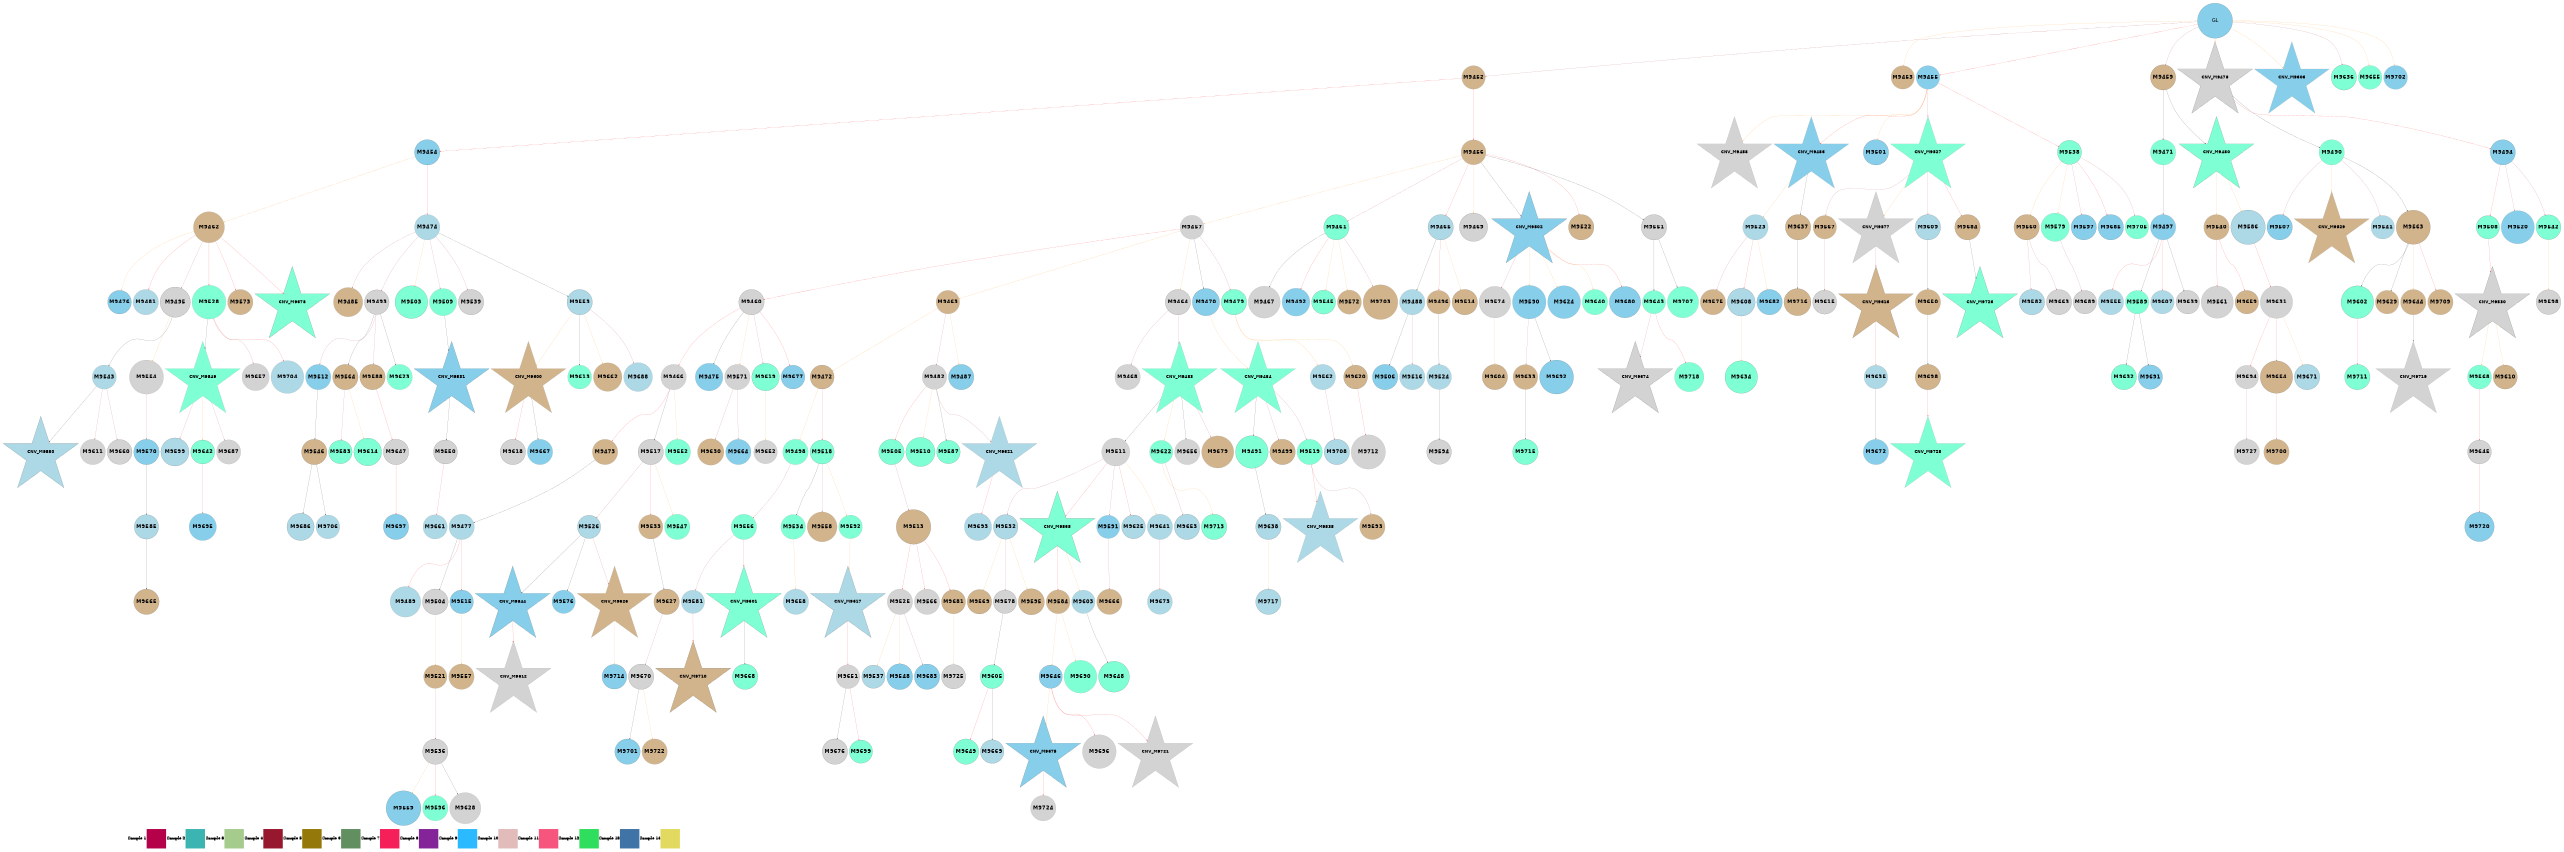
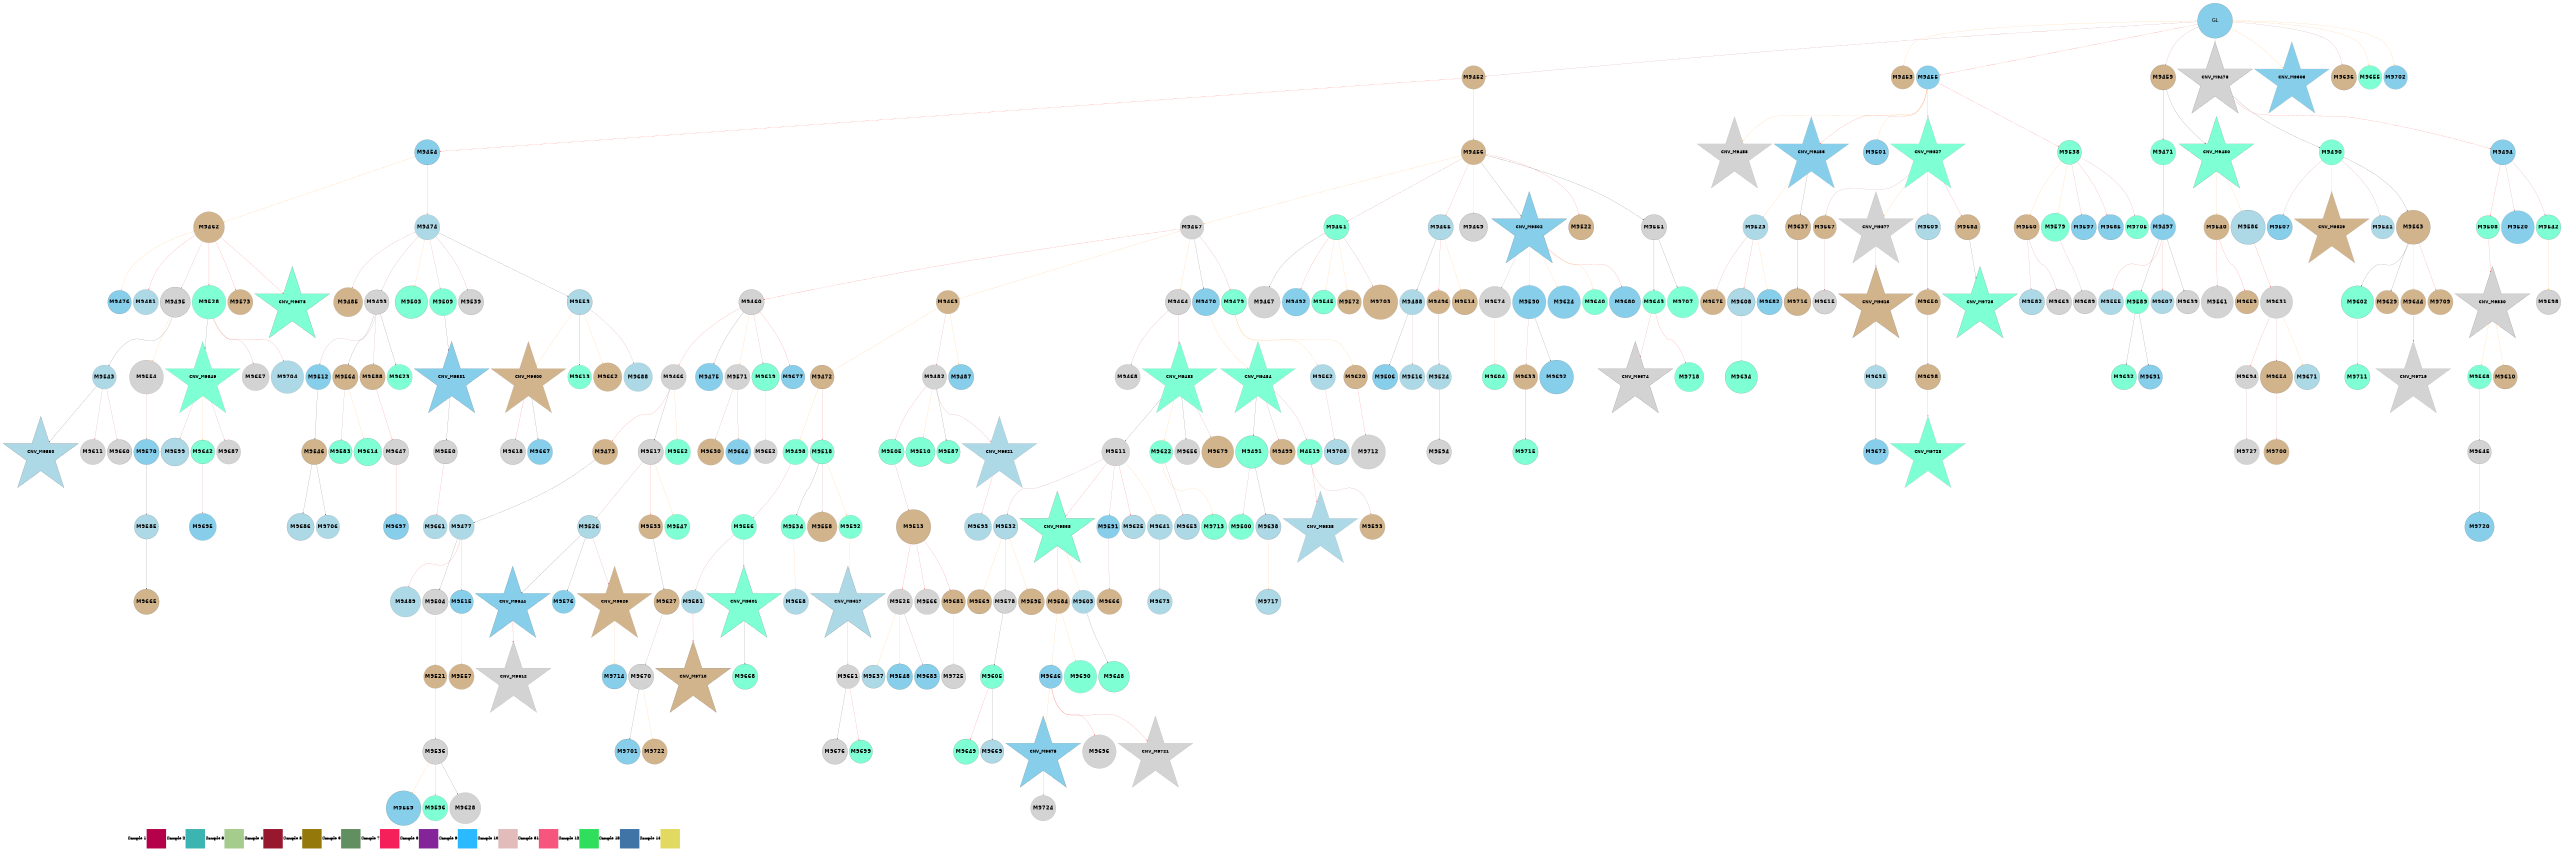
(2344, 77) -> (2344, 77)
(1495, 377) -> (1495, 377)
(1310, 452) -> (1310, 452)
none -> (1241, 527)
(528, 838) -> (528, 838)
